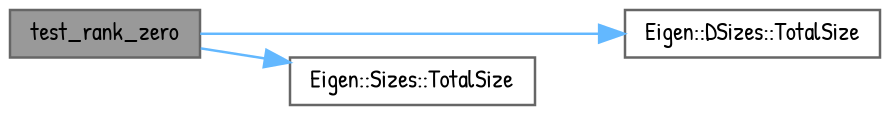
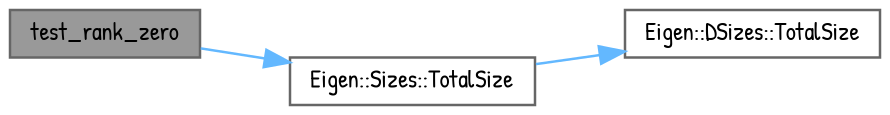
(399, 34) -> (568, 60)
